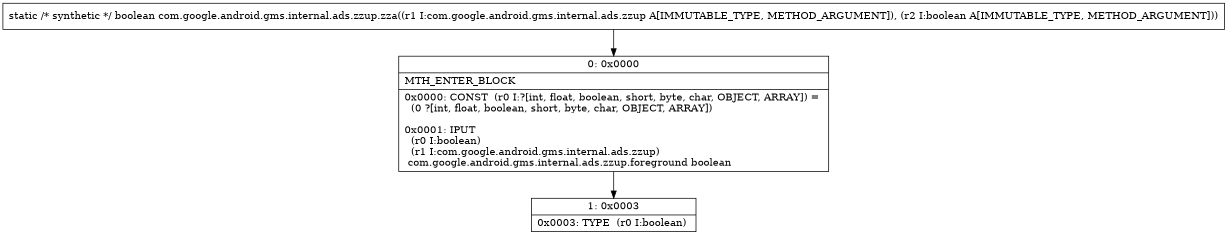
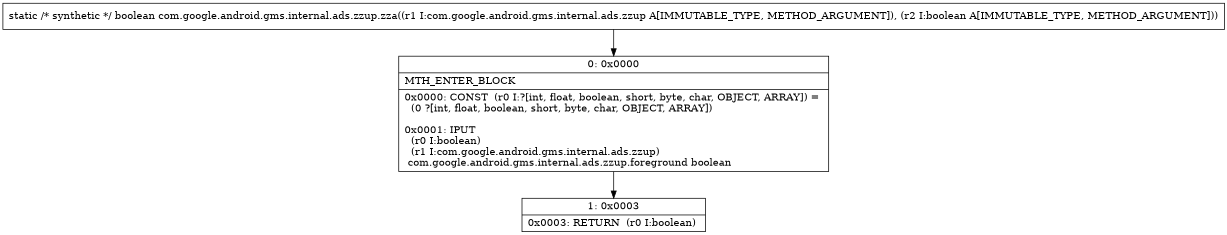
(614, 223) -> (614, 223)
